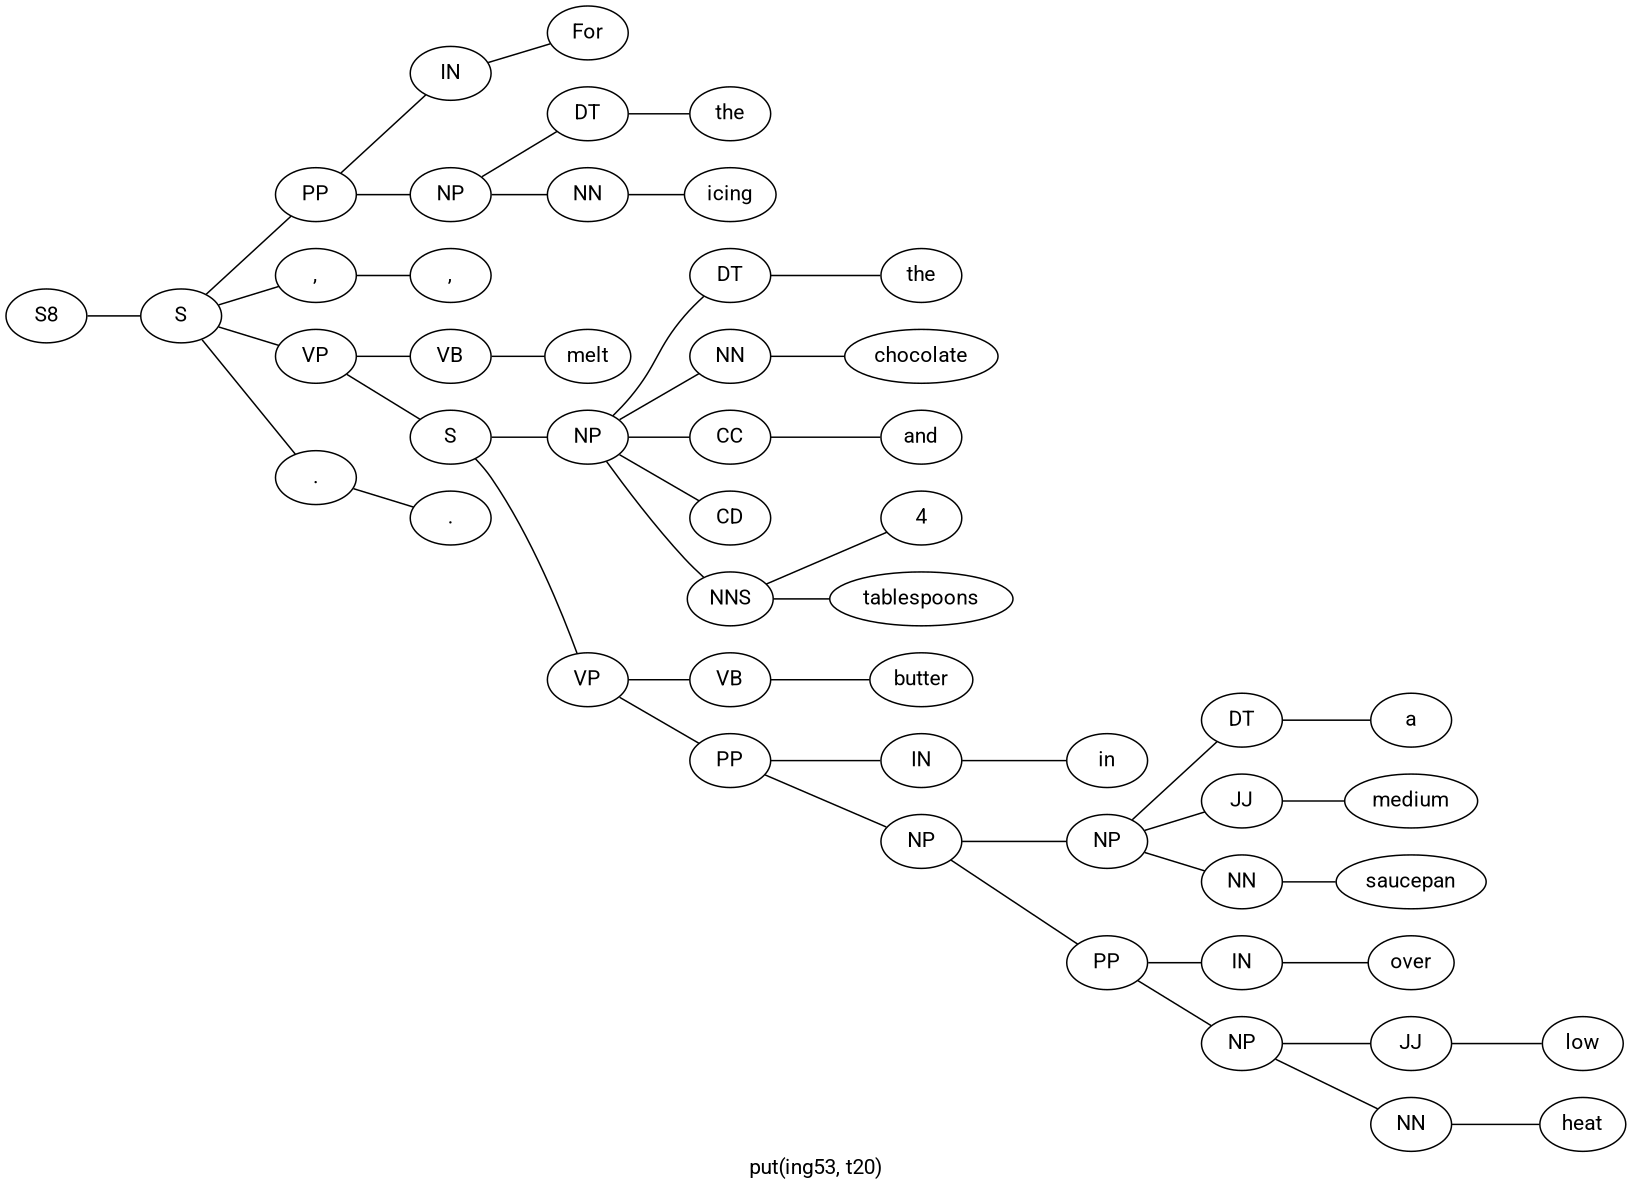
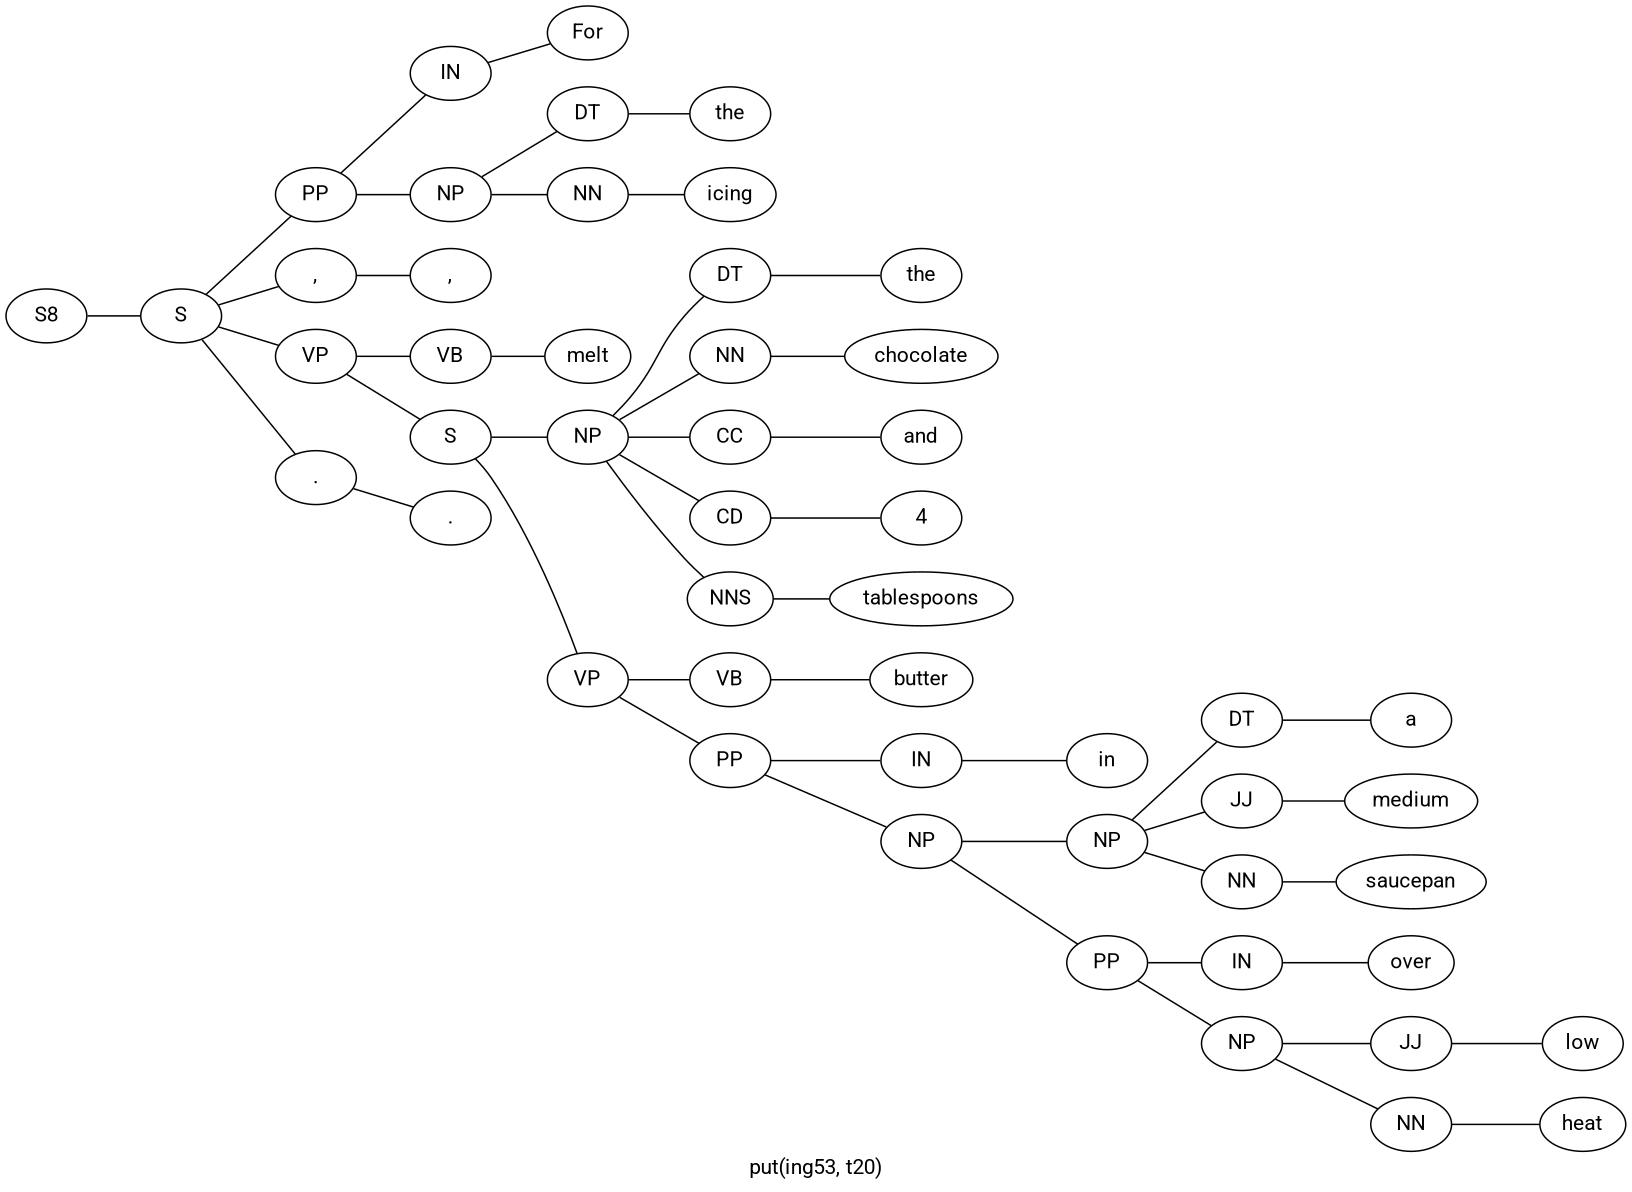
(827, 558) -> (826, 518)
